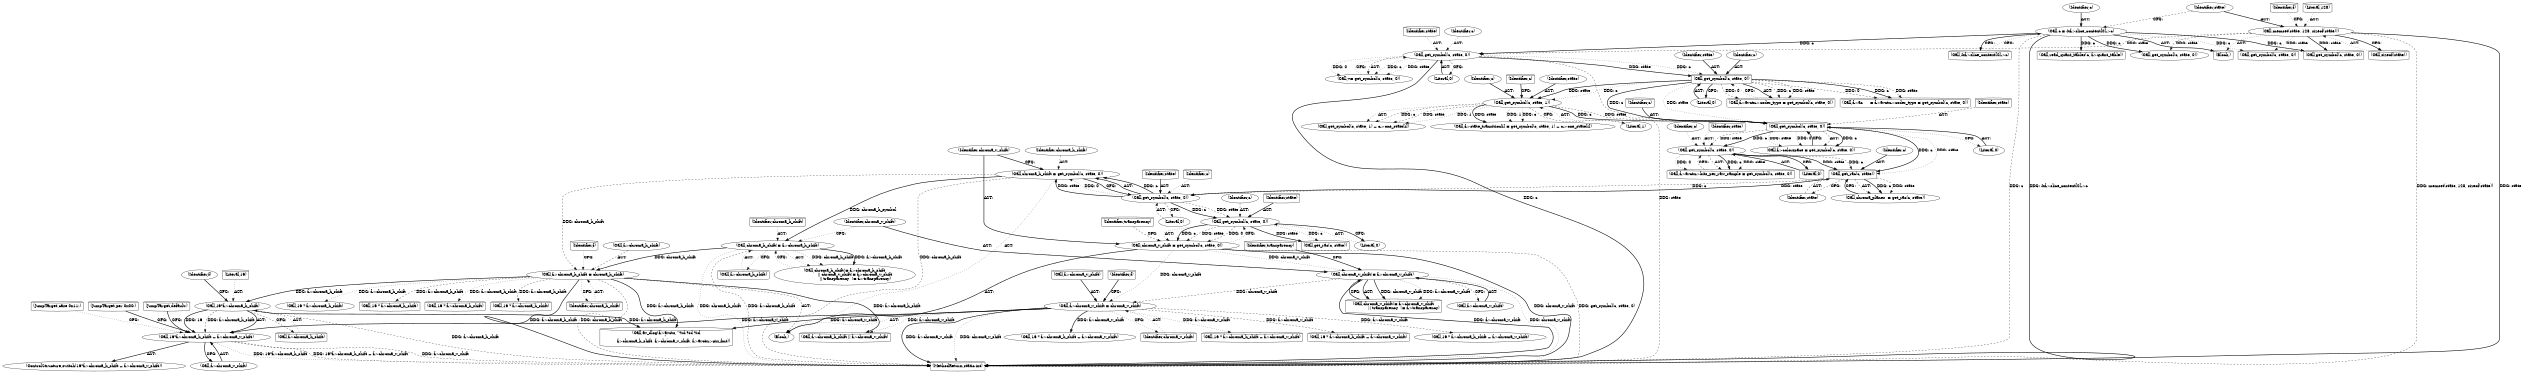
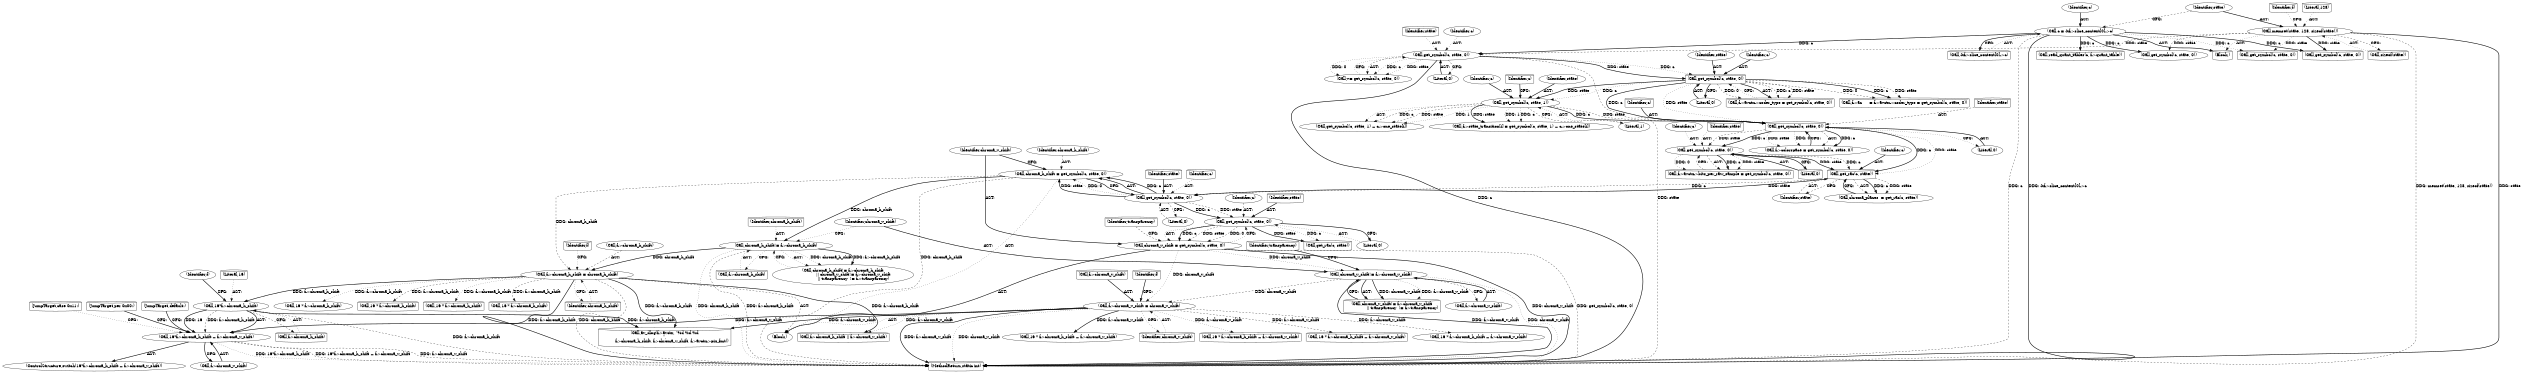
(2358, 40) -> (2357, 40)
(2010, 43) -> (2009, 43)
(873, 210) -> (871, 210)
